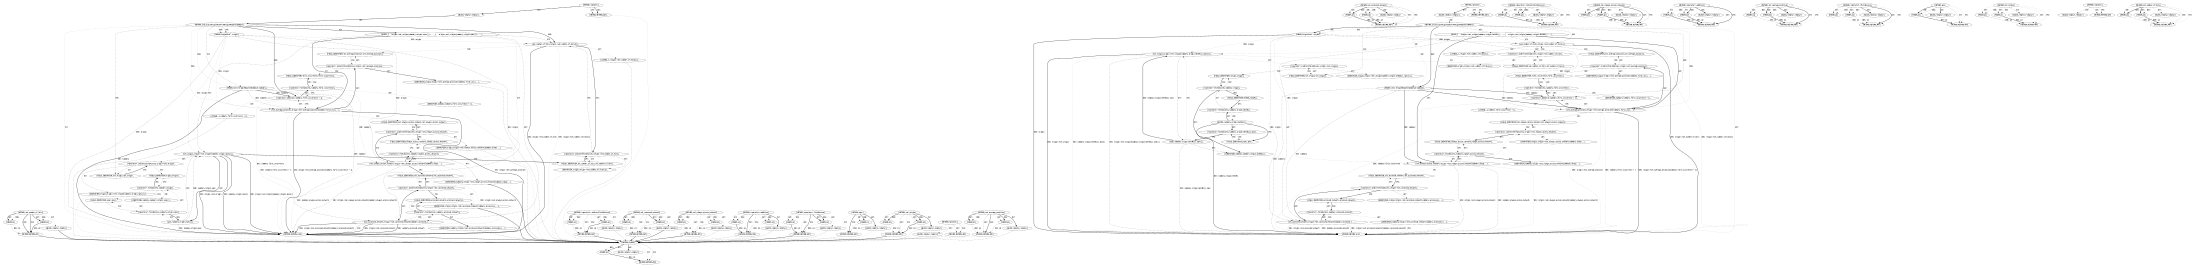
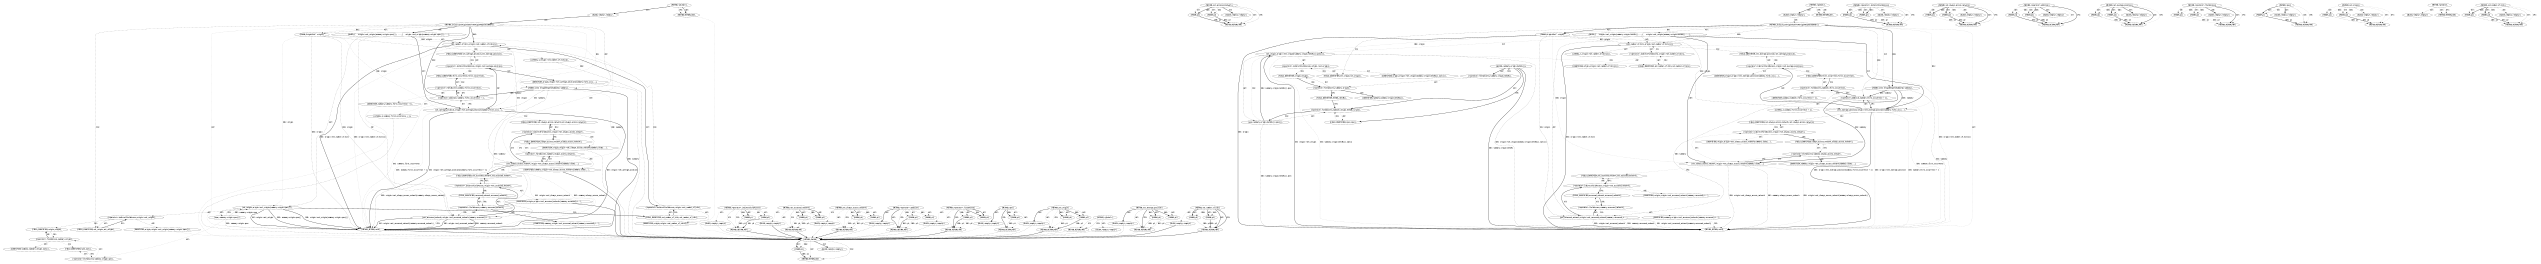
(1236, 104) -> (1333, 104)
(1209, 149) -> (1300, 116)
(216, 190) -> (227, 210)
(174, 216) -> none
